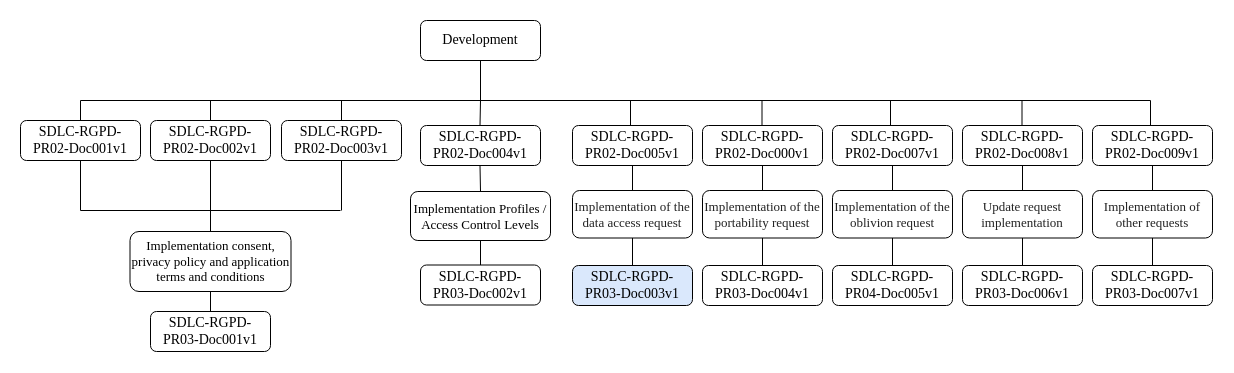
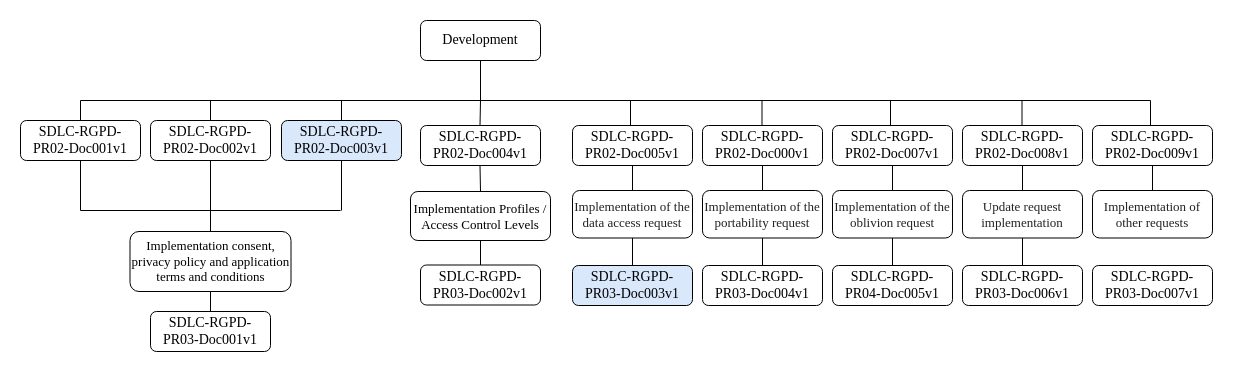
(342, 141) -> (342, 141)
(1153, 252) -> none
